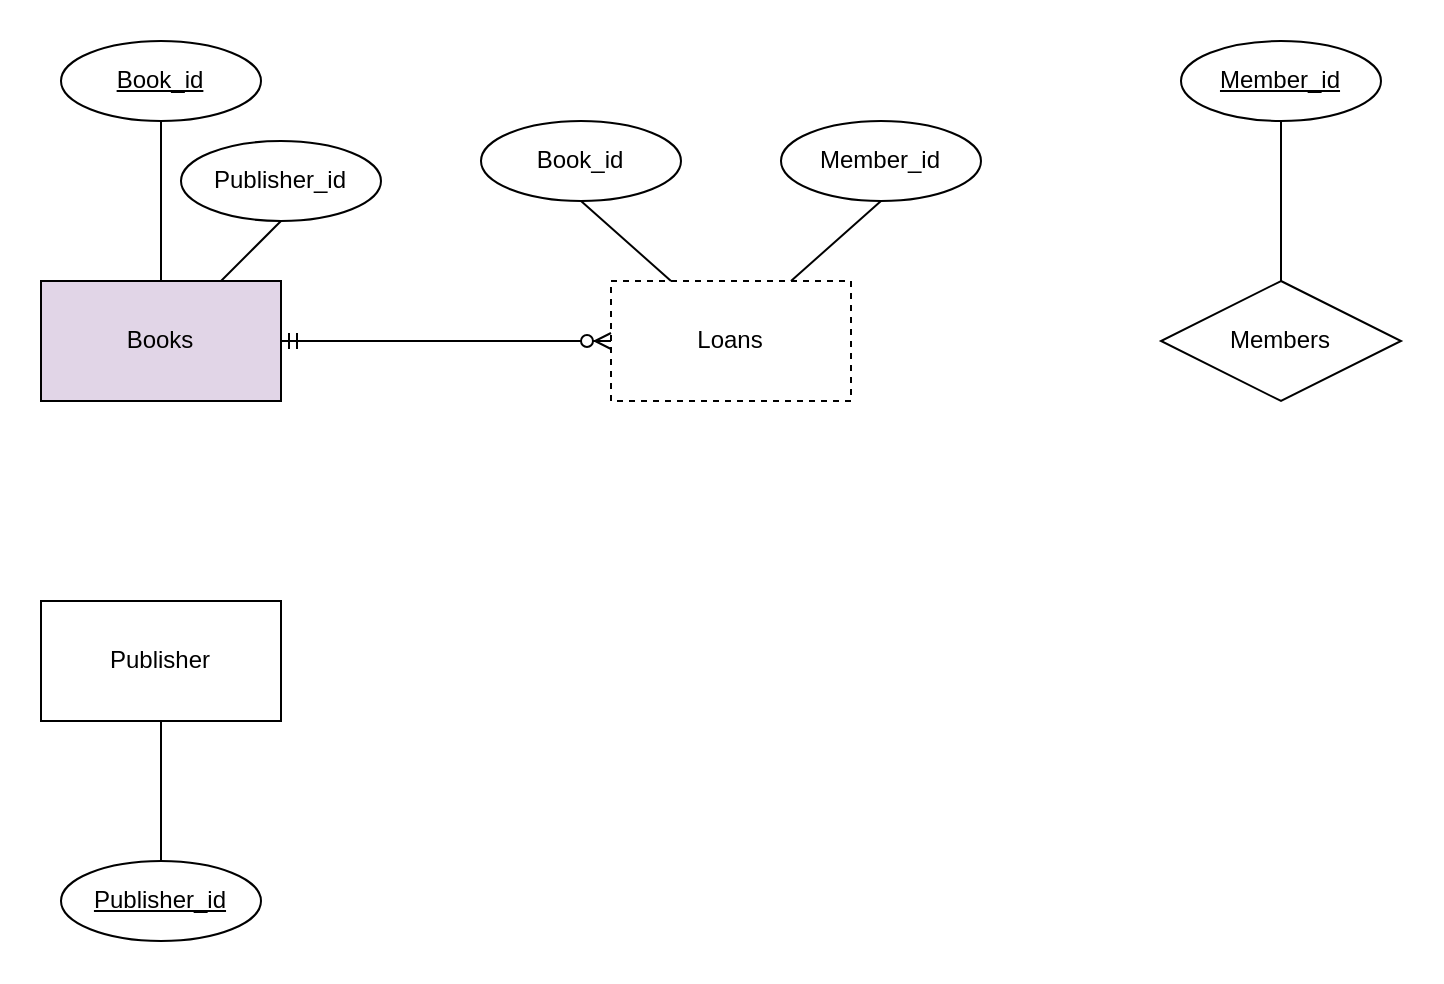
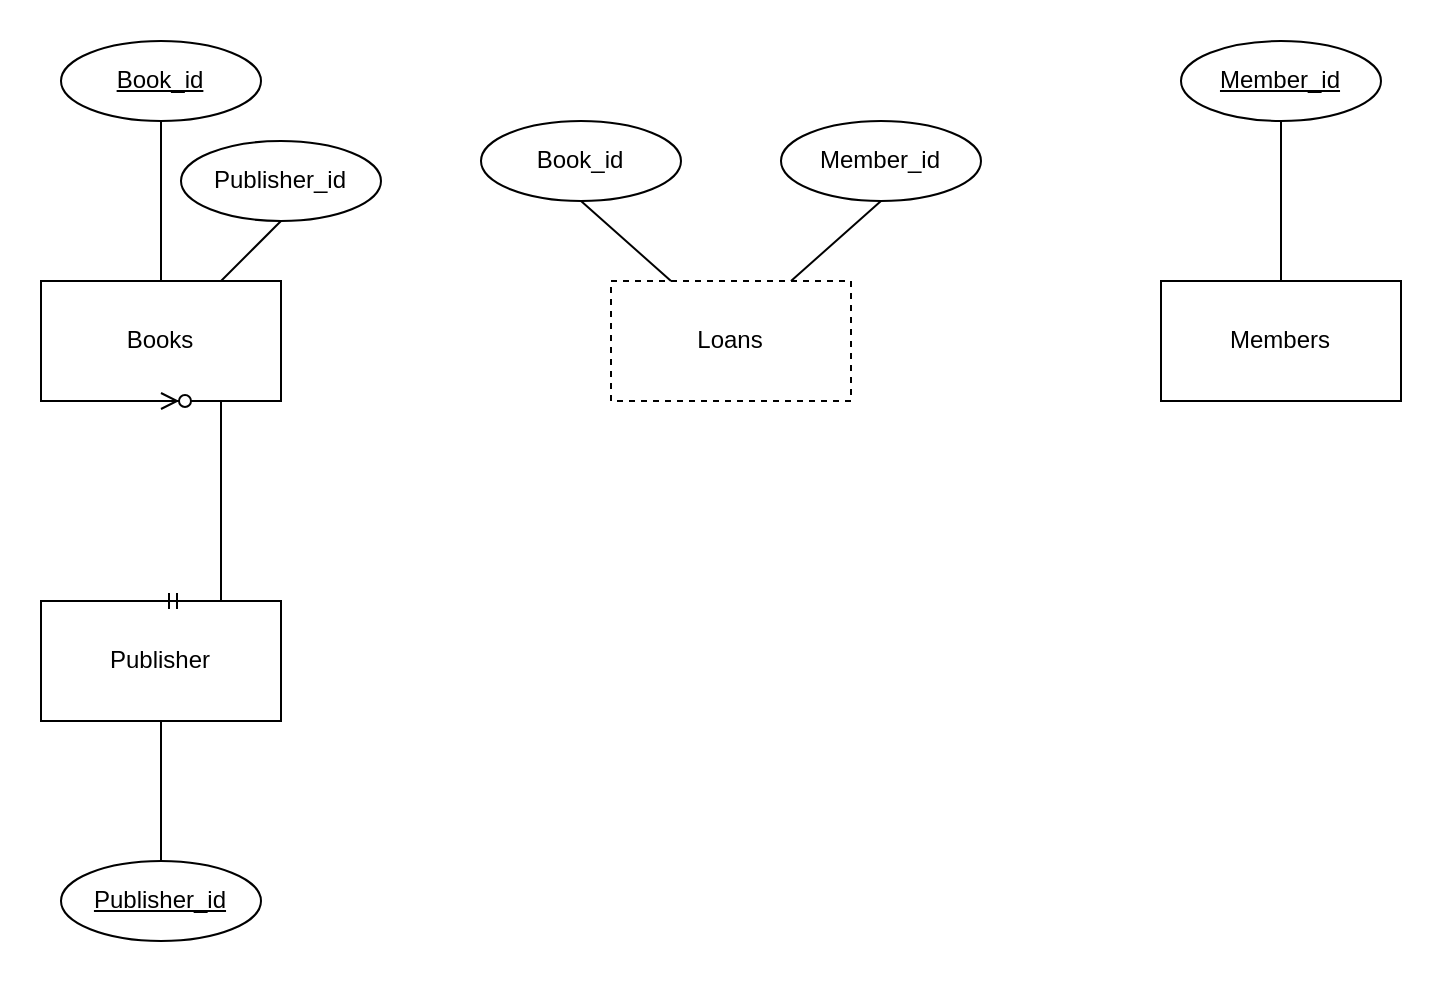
(161, 341) -> (161, 341)
(446, 341) -> none
(1281, 341) -> (1281, 341)
none -> (221, 501)
